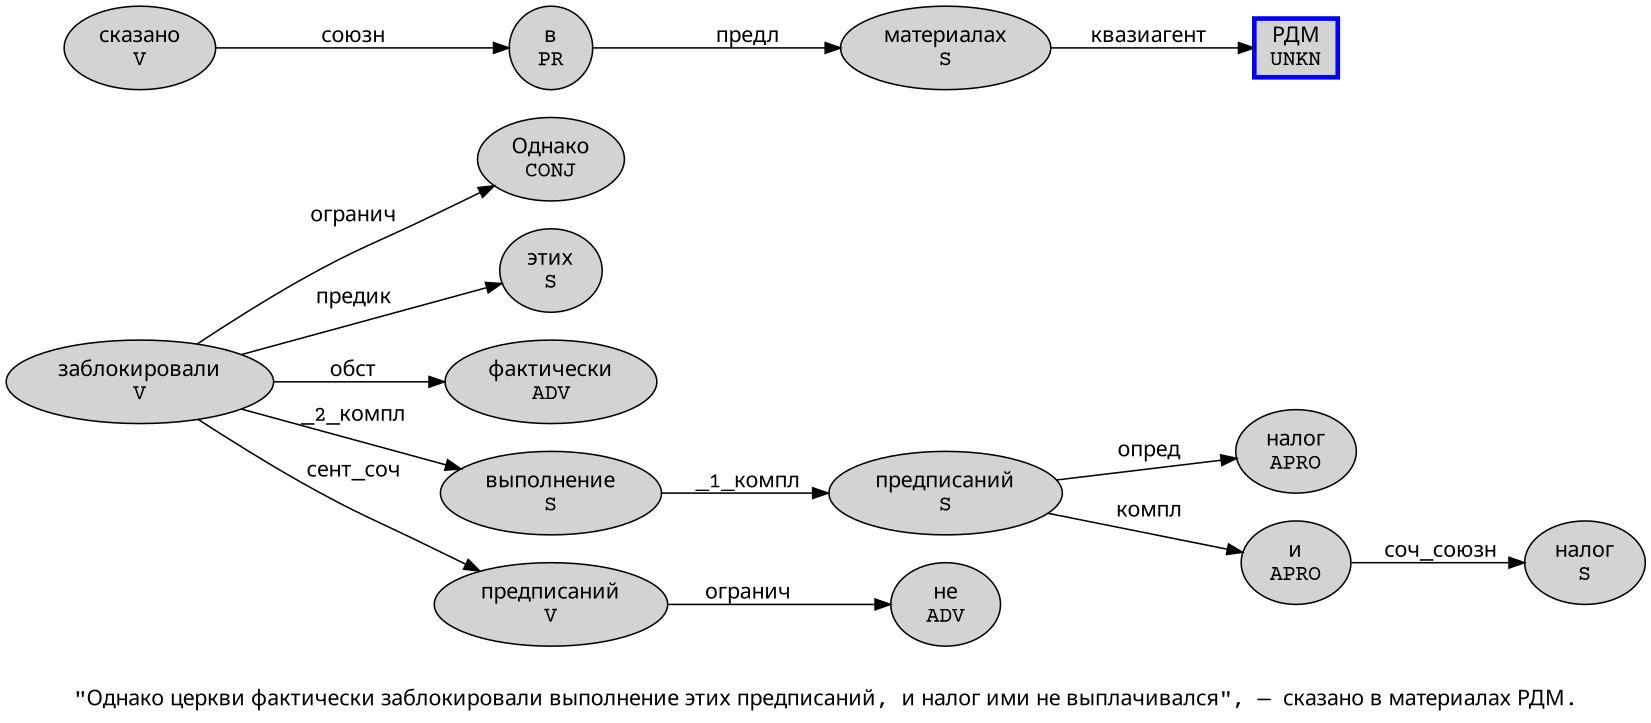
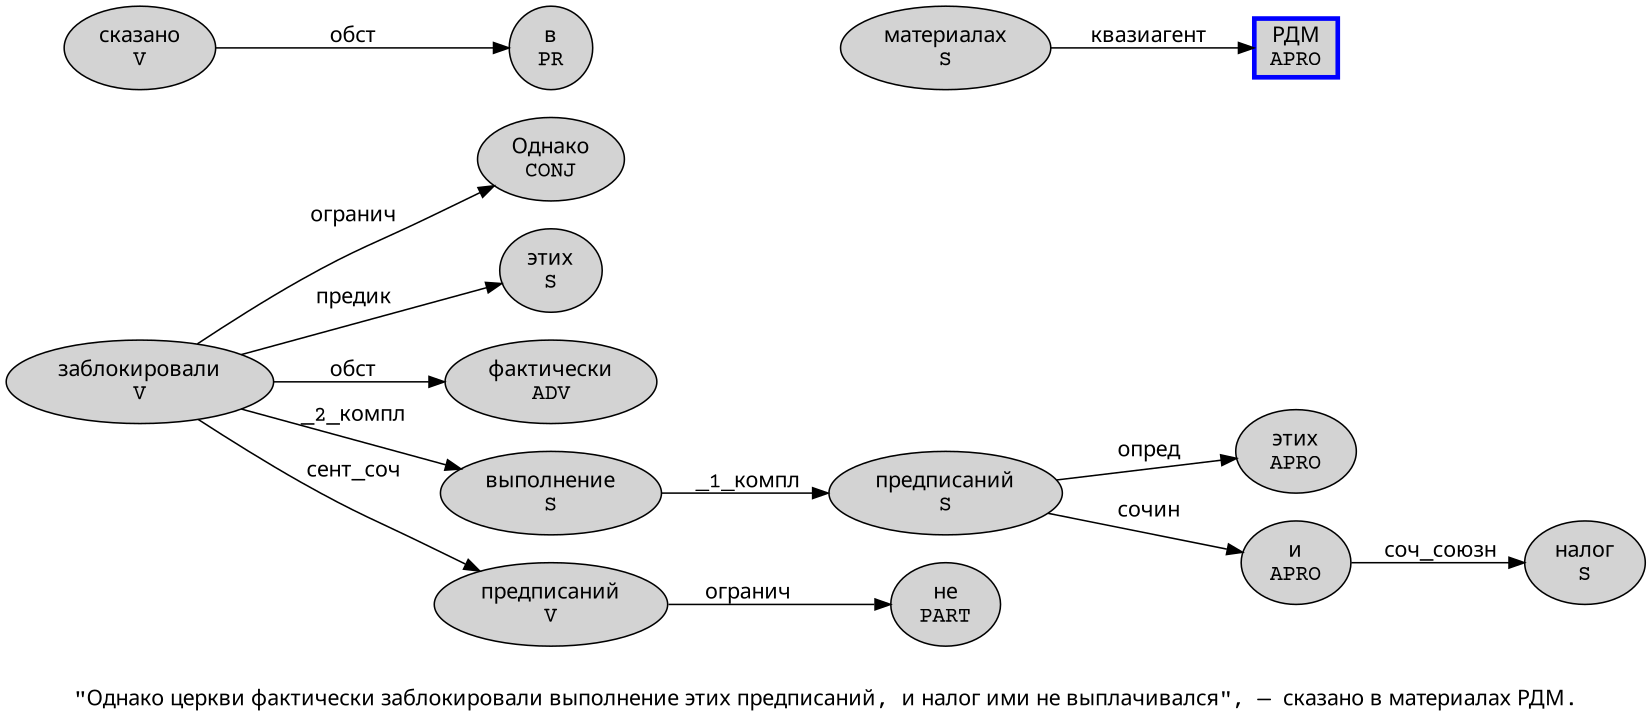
(354, 36) -> (354, 36)
(709, 48) -> none
(1296, 48) -> (1296, 48)
(1296, 451) -> (1296, 451)
(1149, 511) -> (1149, 511)
(946, 604) -> (946, 604)
